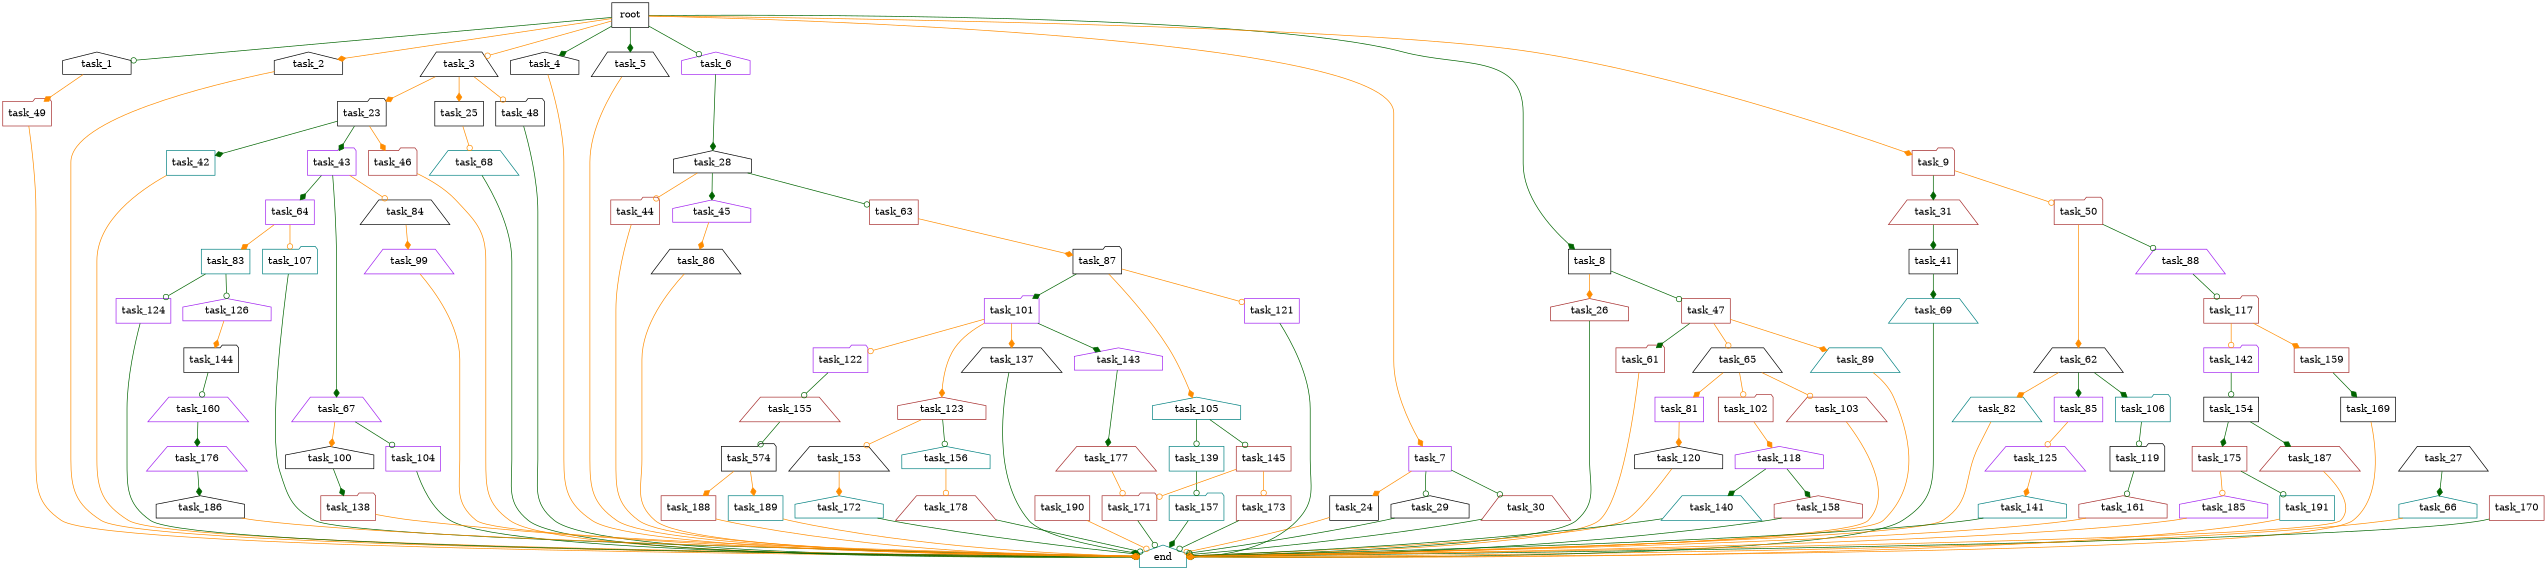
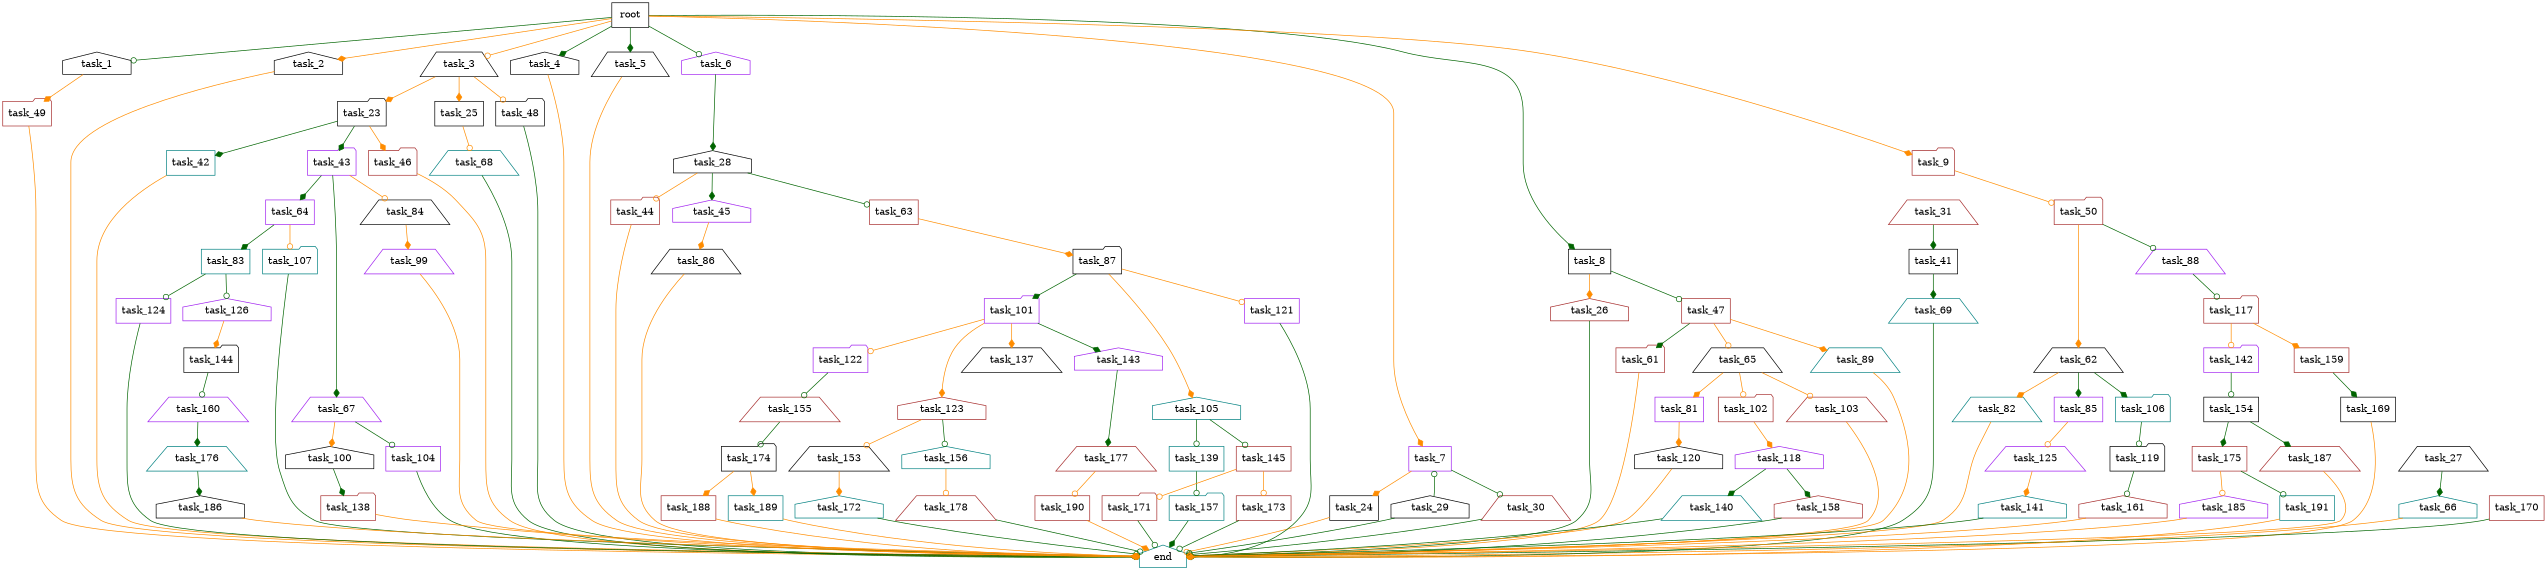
(1933, 184) -> none
(261, 235) -> (261, 235)
(197, 459) -> (197, 459)
(749, 459) -> (749, 459)
(1117, 481) -> (1086, 481)
(1425, 481) -> (1435, 487)
(1016, 501) -> none
(1115, 534) -> (1115, 534)
